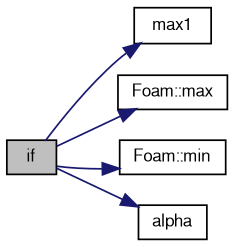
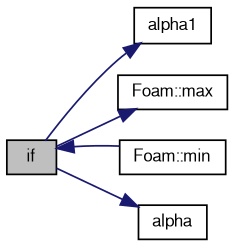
(173, 26) -> (173, 26)
(82, 168) -> (97, 146)
